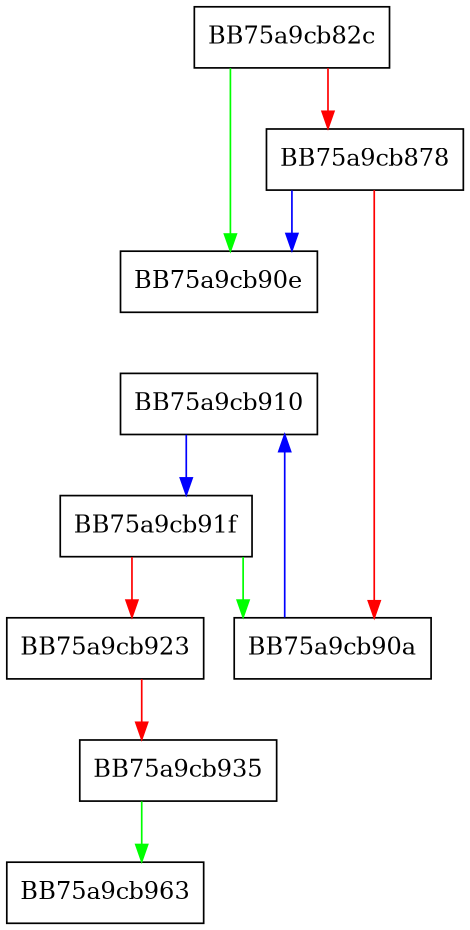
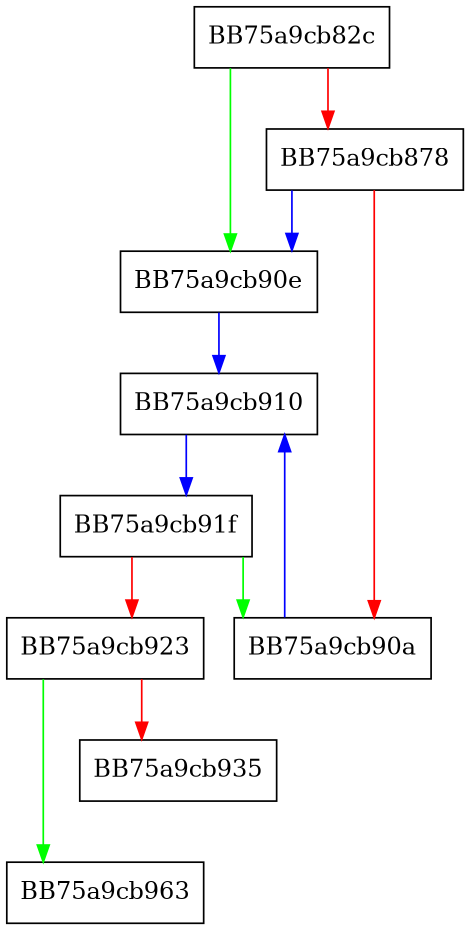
none -> (219, 334)
(142, 823) -> (43, 762)
